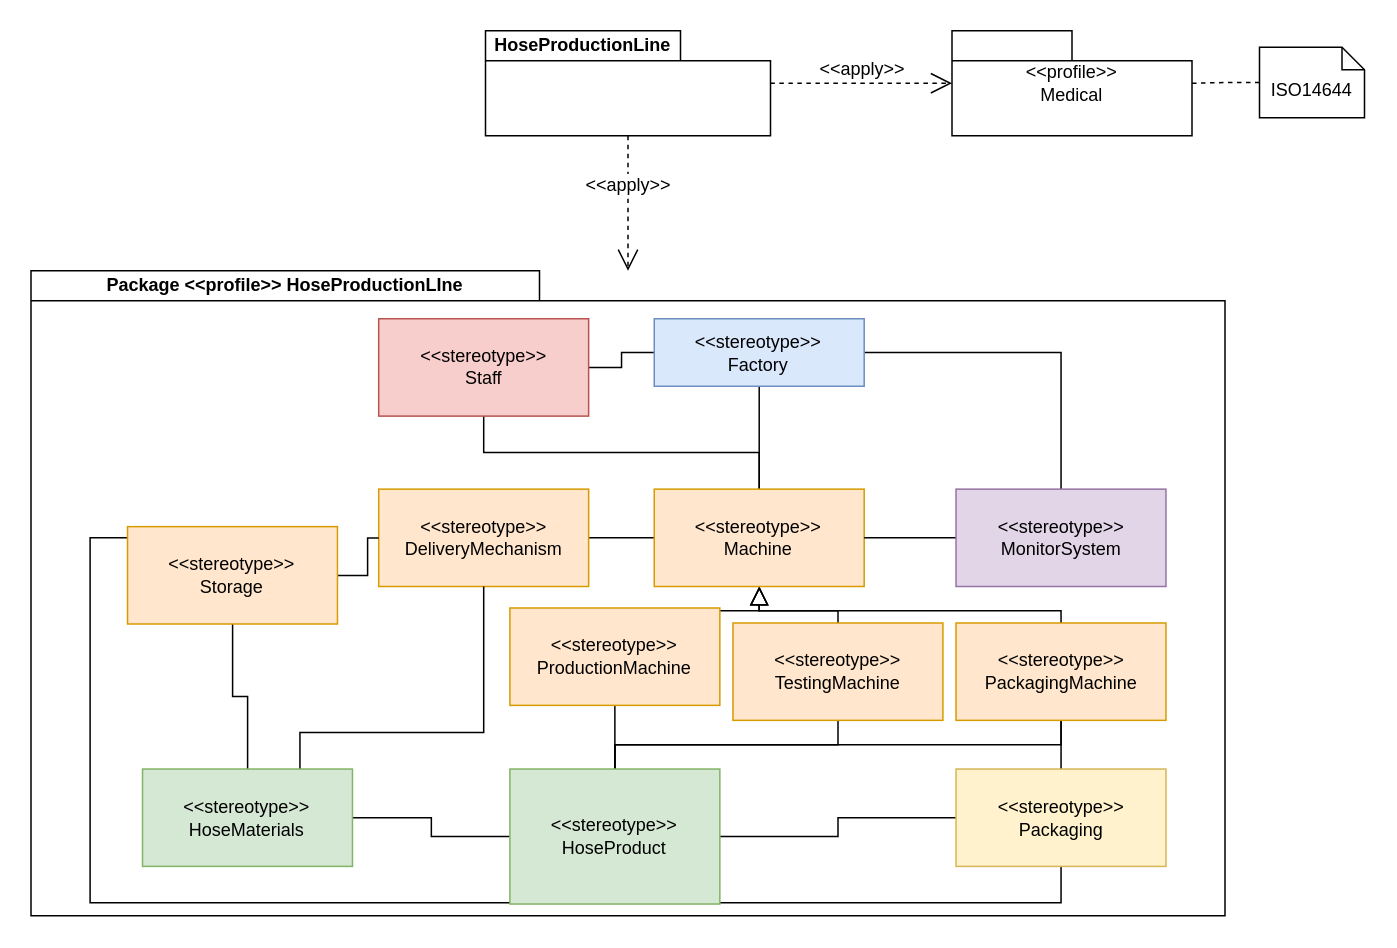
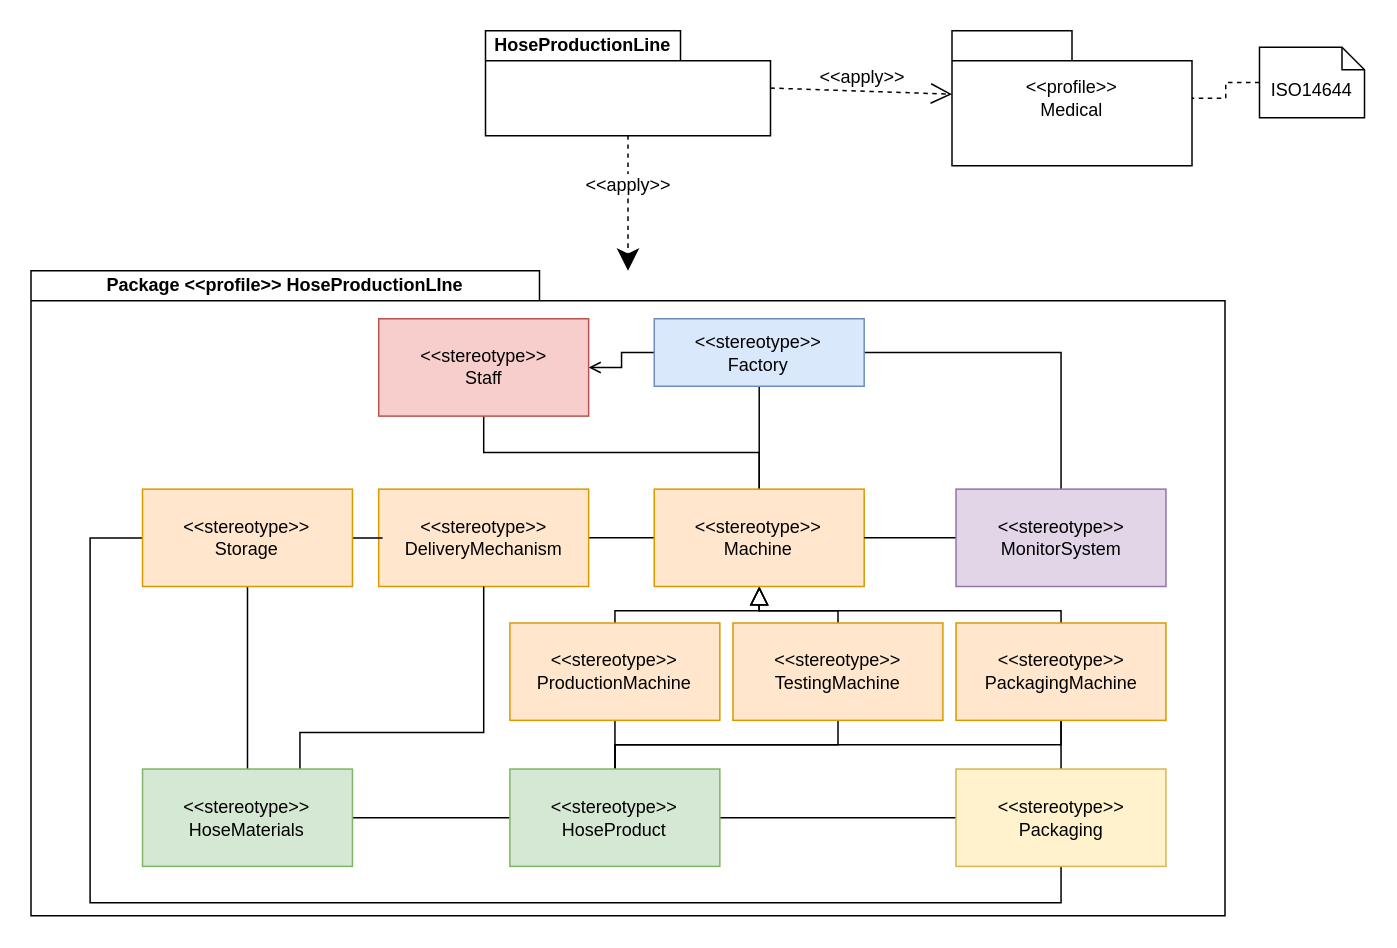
(1072, 83) -> (1072, 98)
(628, 257) -> (628, 252)
(595, 368) -> (596, 368)
(232, 575) -> (247, 538)
(615, 657) -> (615, 672)
(615, 837) -> (615, 818)
